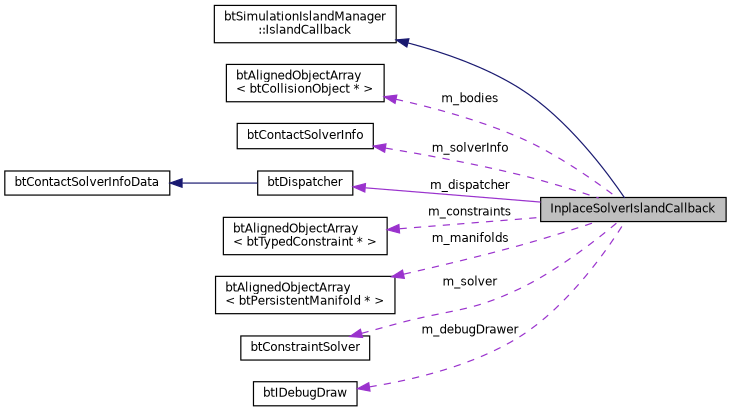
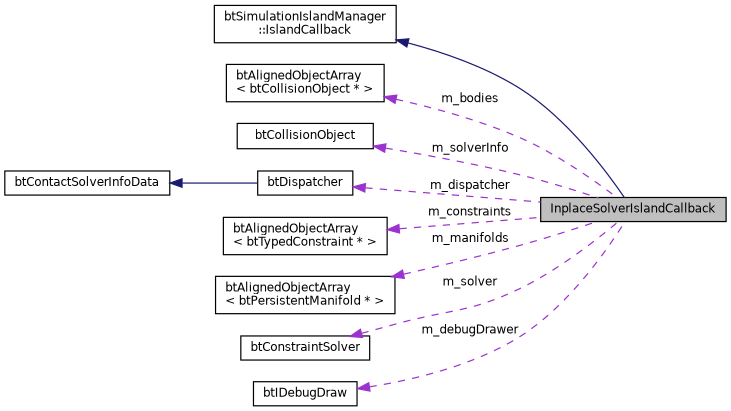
(305, 136) -> (305, 136)
(453, 195) -> (453, 195)
